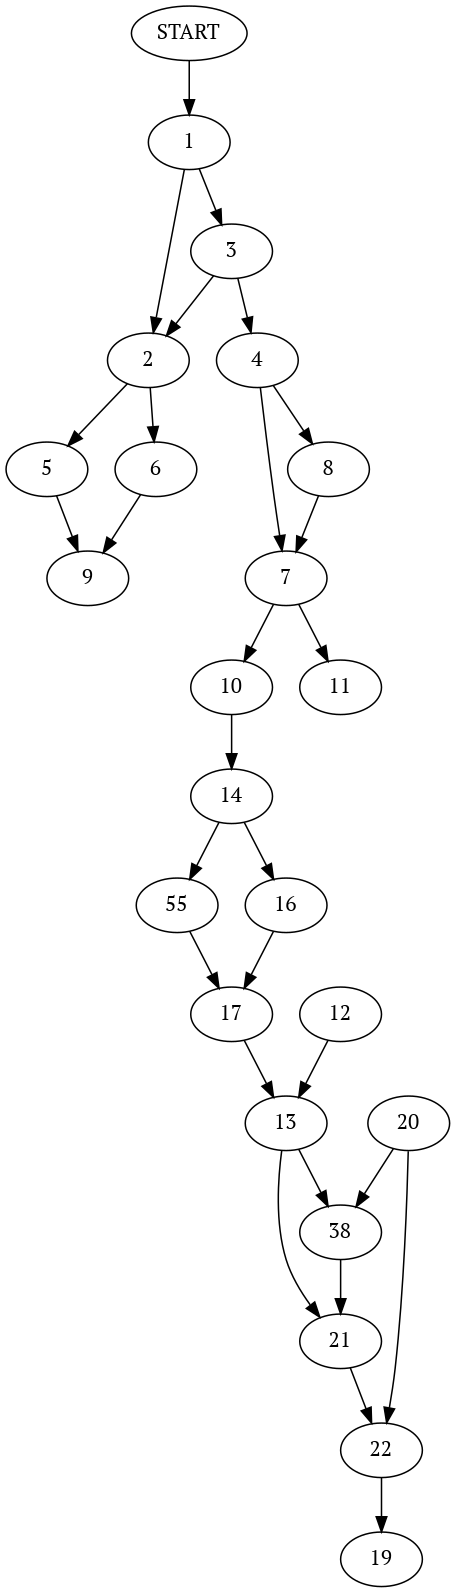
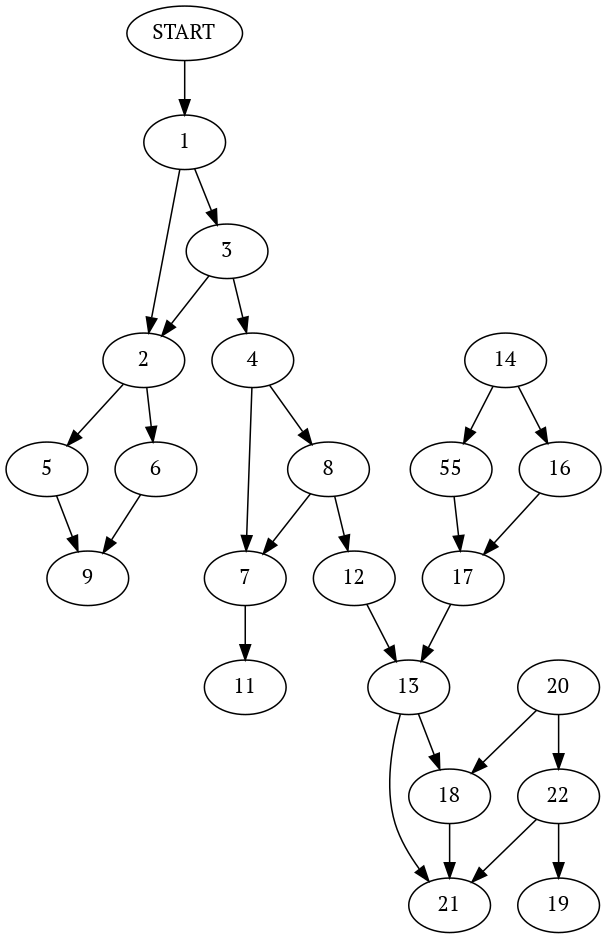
none -> (340, 516)
(232, 687) -> none
(341, 1232) -> (450, 796)
(358, 1388) -> (510, 845)
